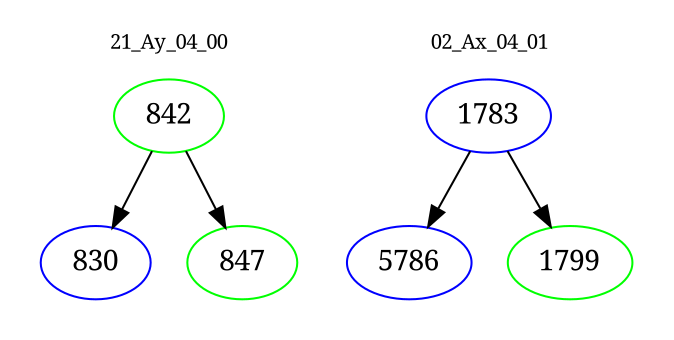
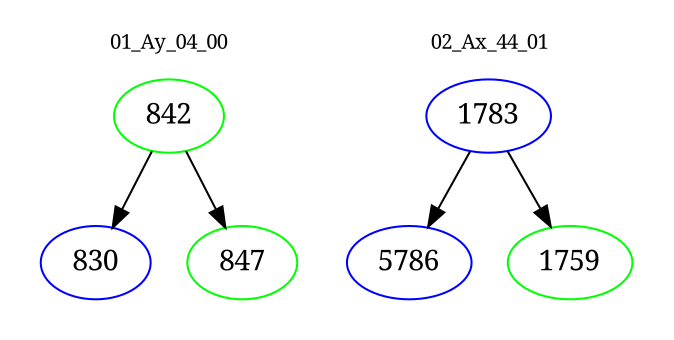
(169, 44) -> (169, 44)
(490, 44) -> (490, 44)
(570, 263) -> (570, 263)
